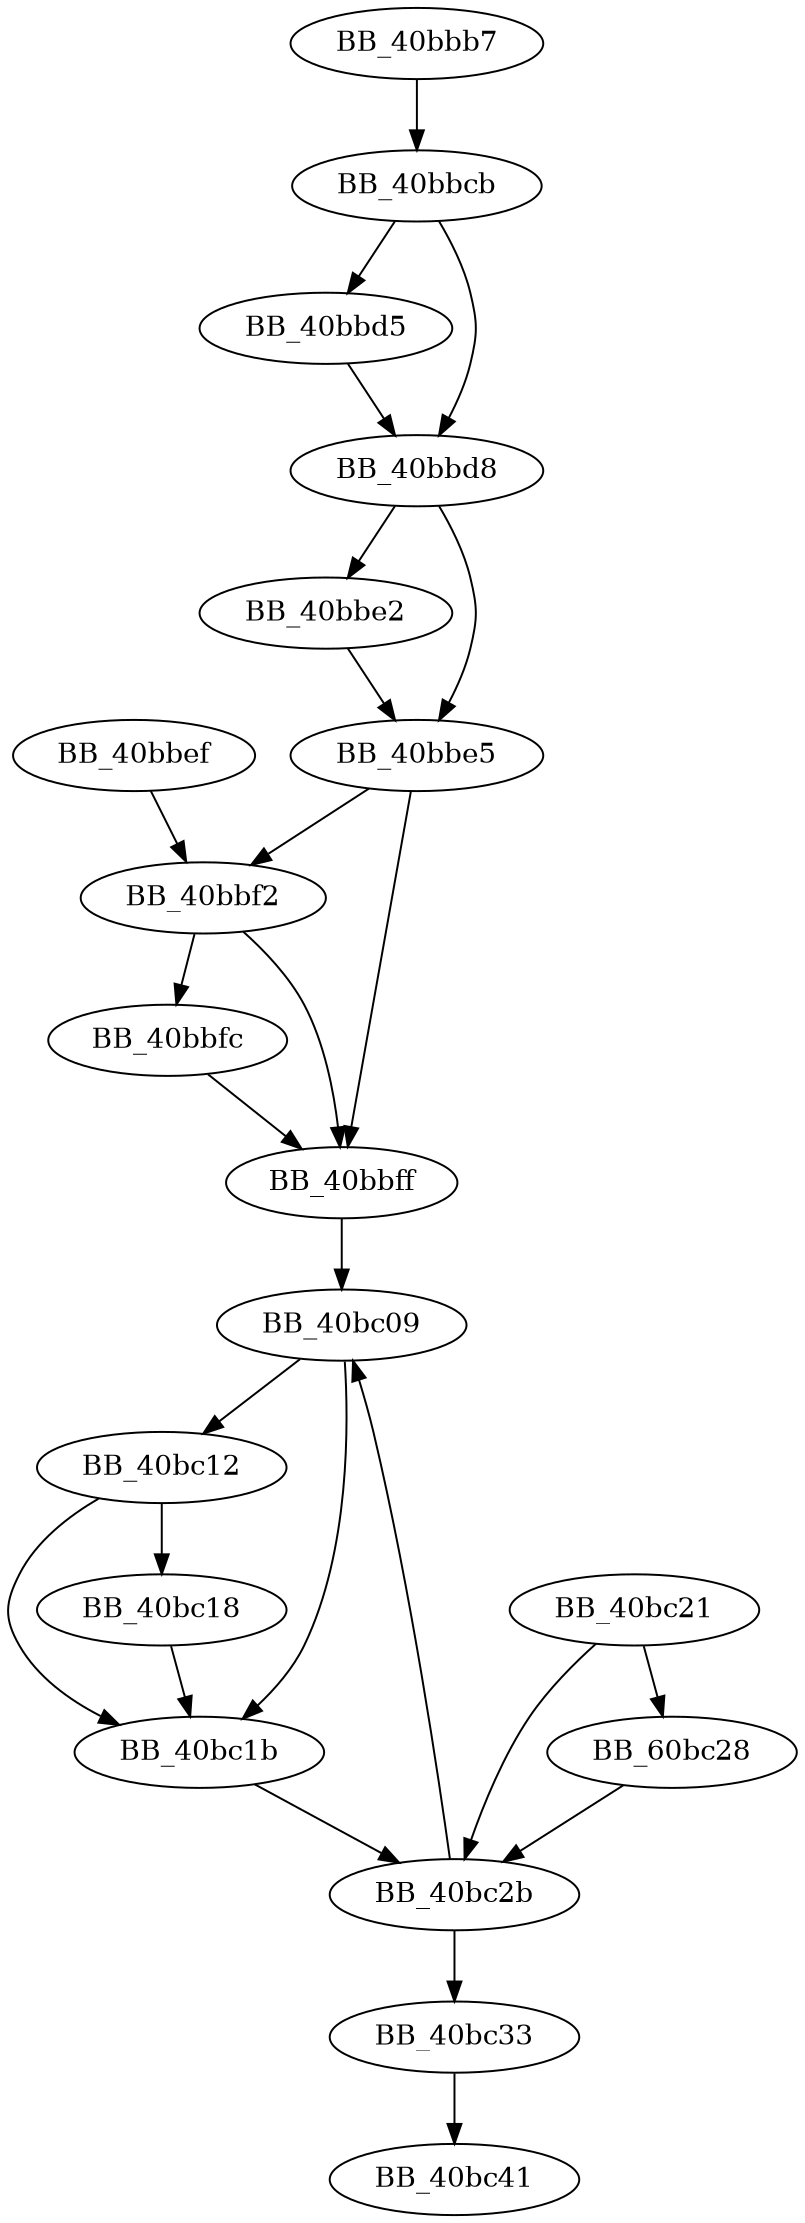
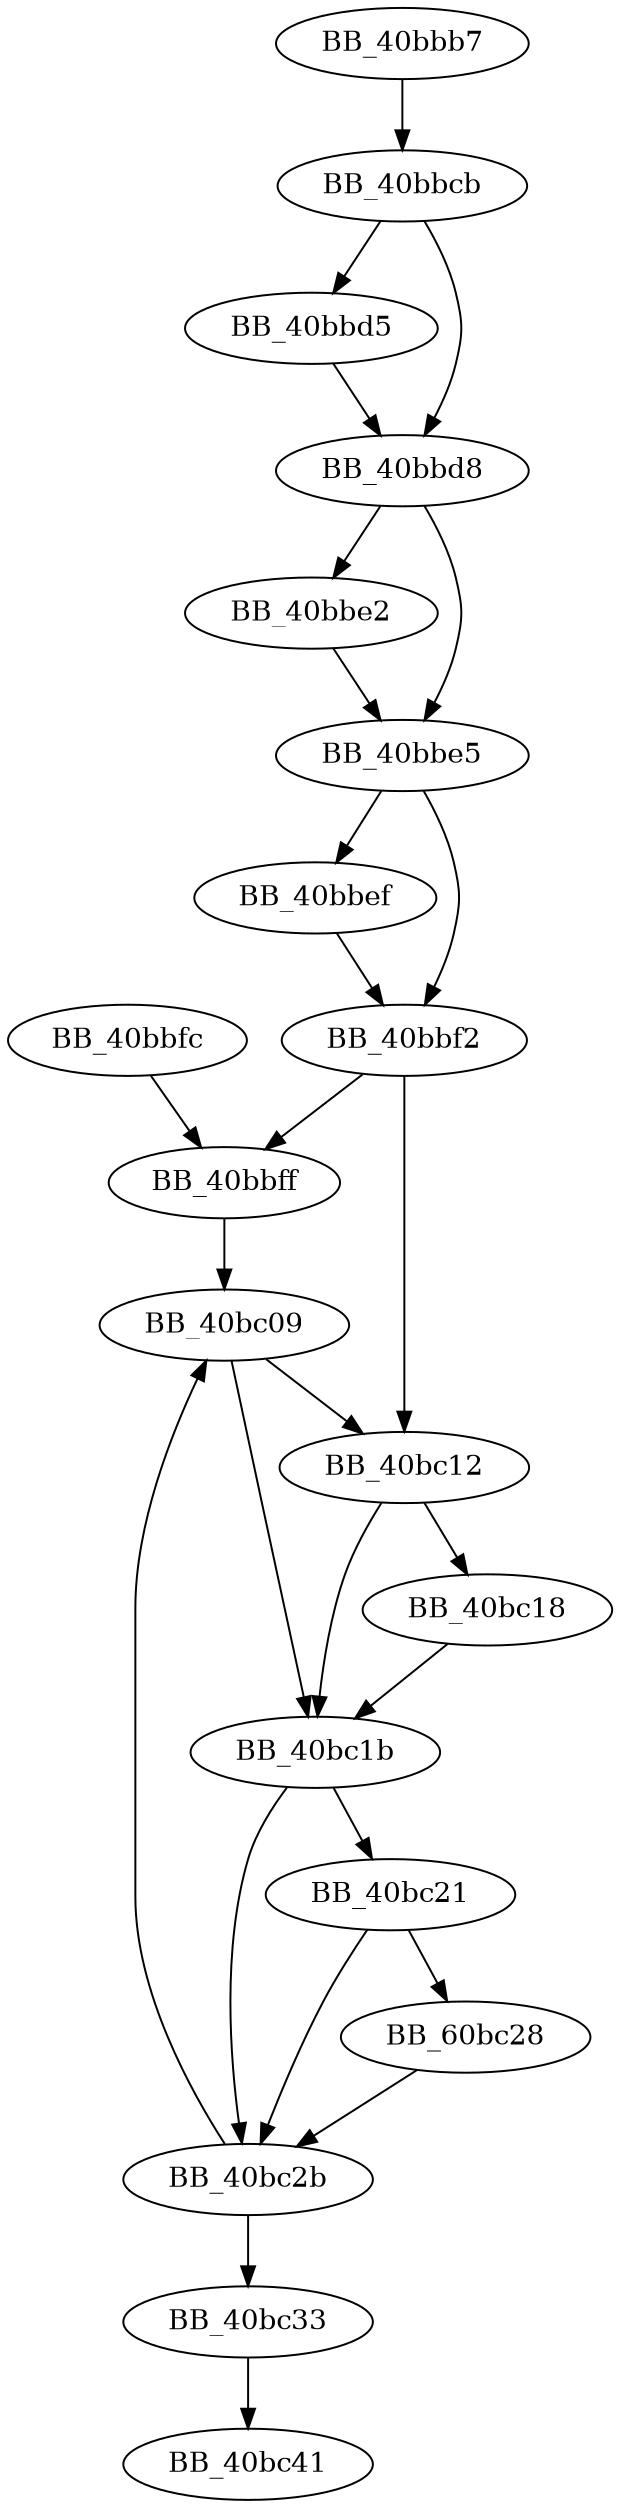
(381, 959) -> (364, 818)
(188, 960) -> (404, 1244)
none -> (348, 1814)
